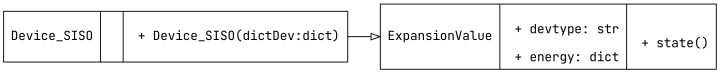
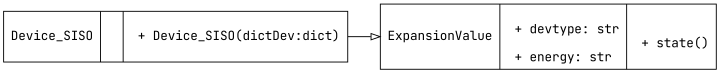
(563, 58) -> (560, 58)
